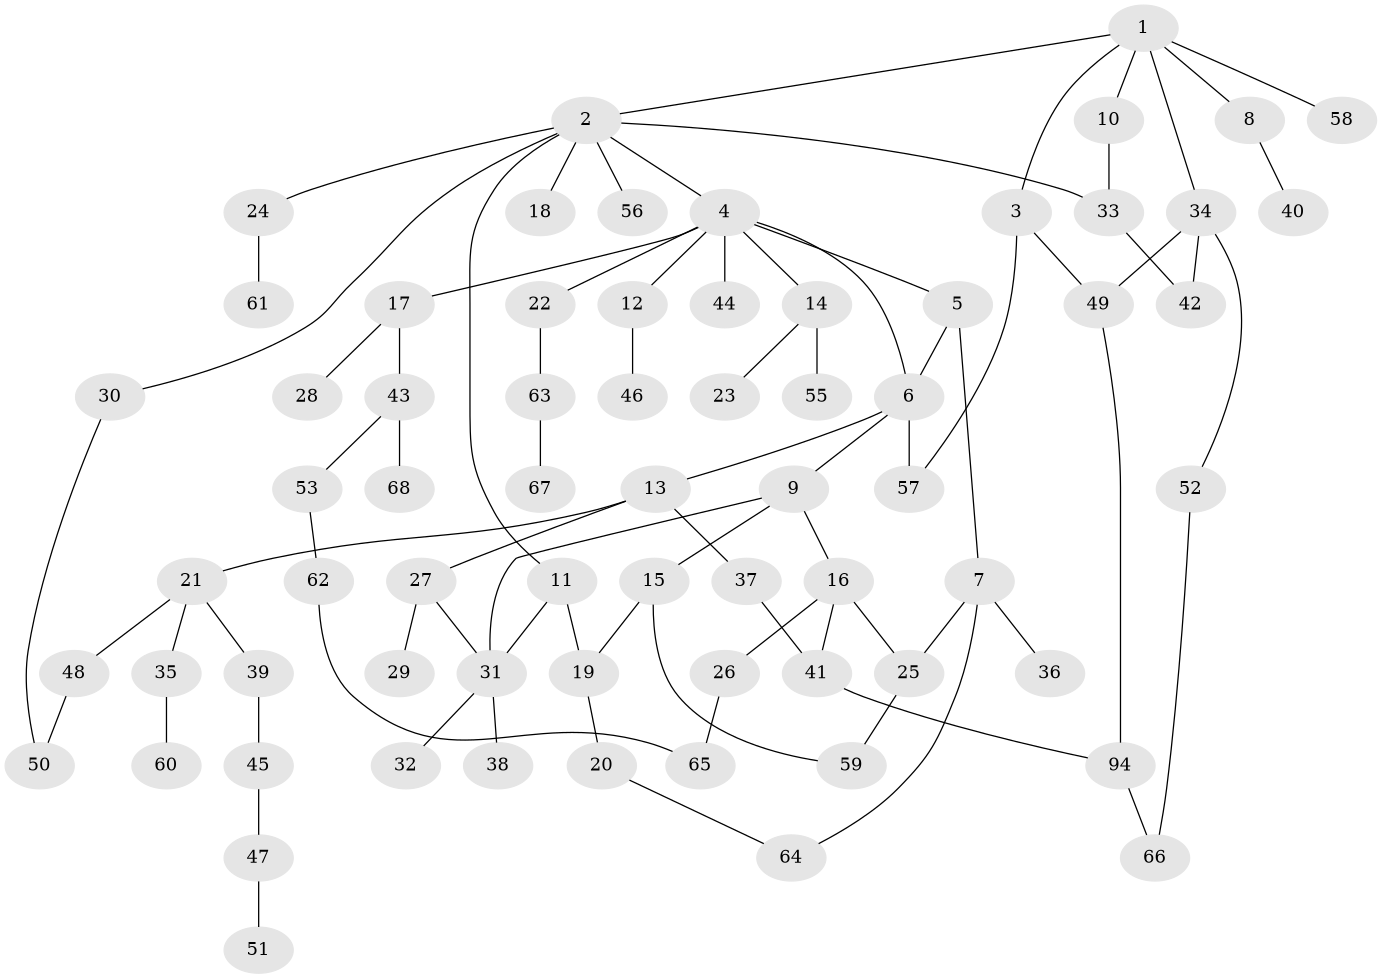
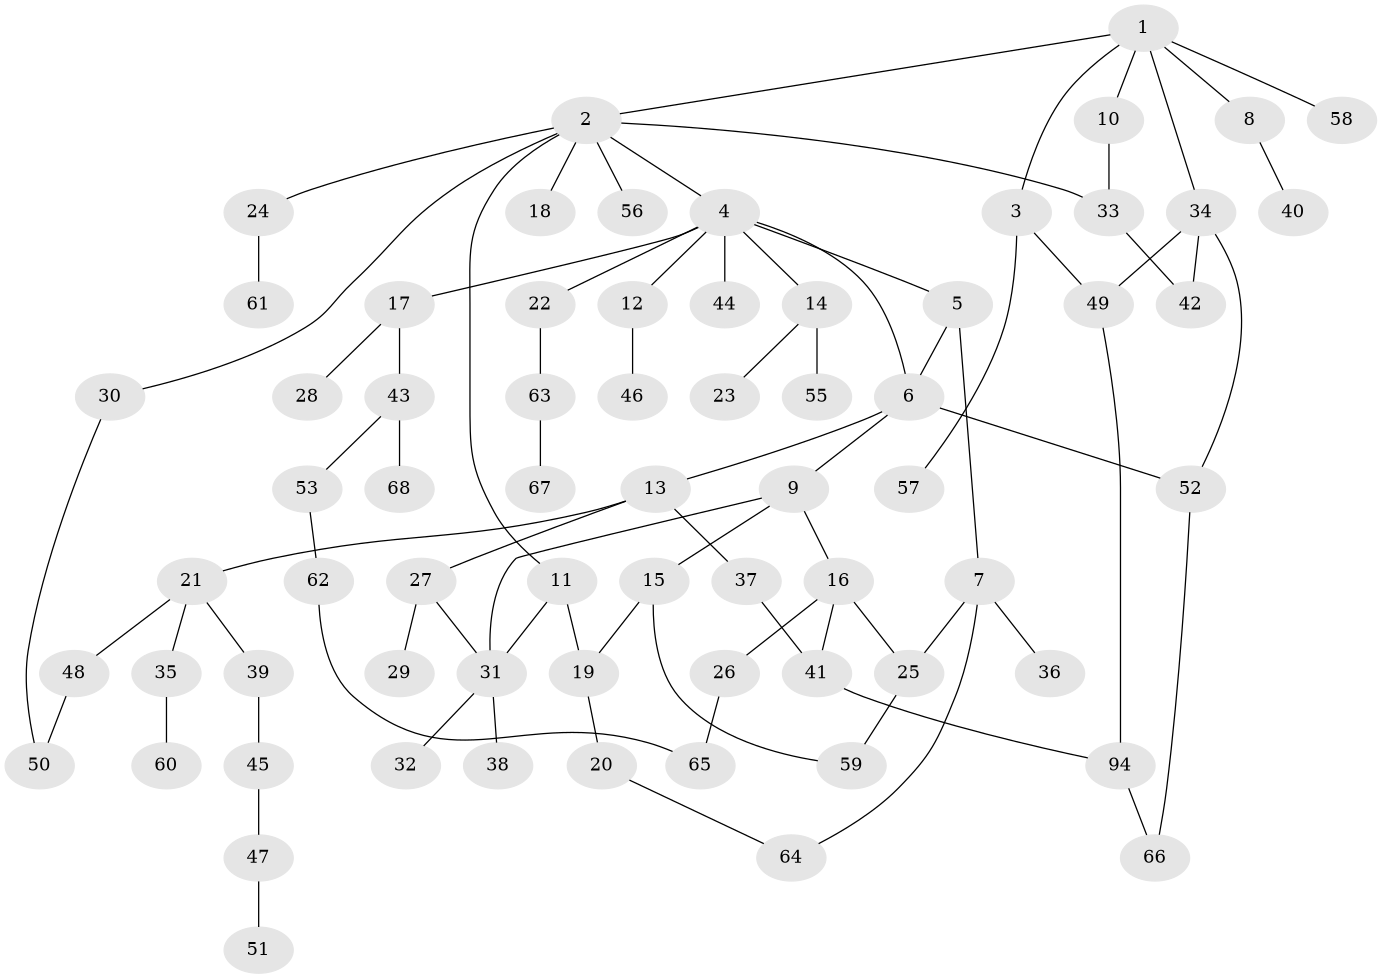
(909, 443) -> (1050, 443)
